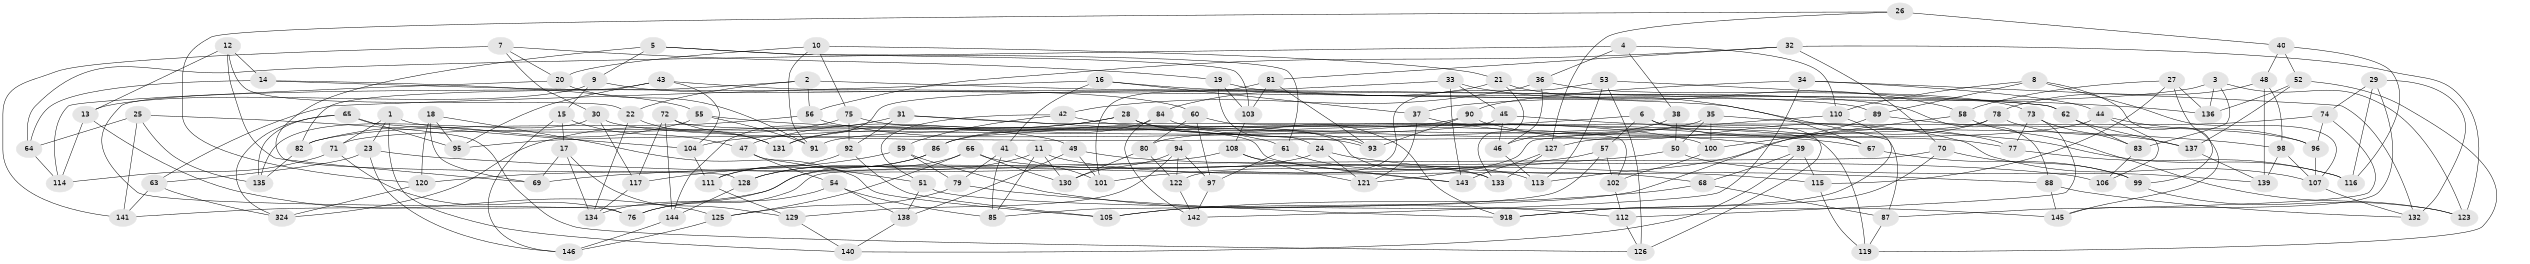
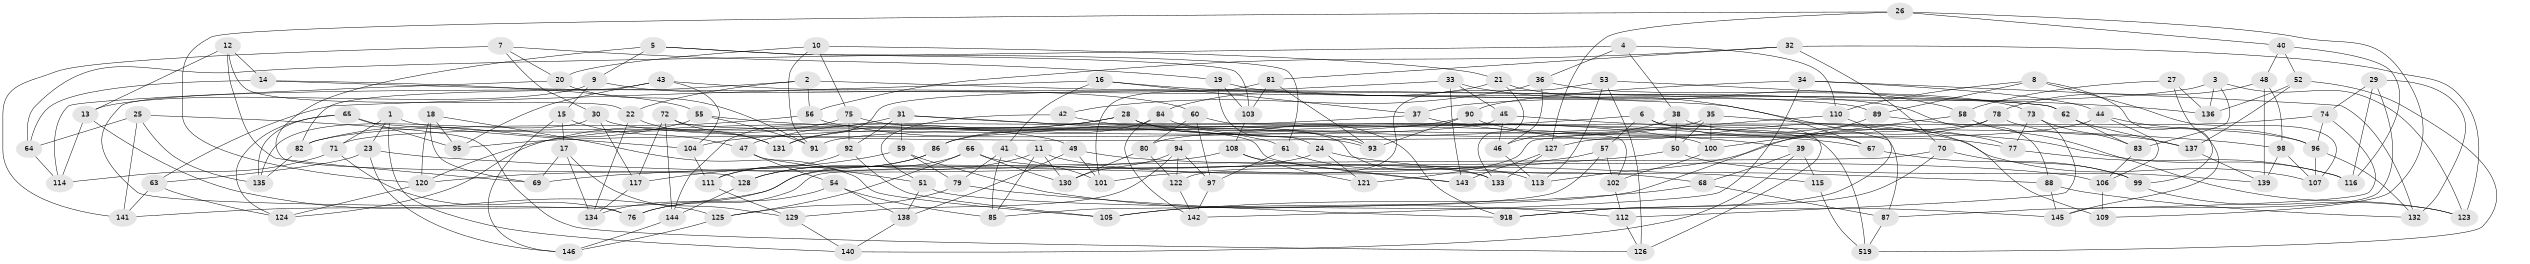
(987, 125) -> (902, 132)
(1405, 158) -> (964, 124)
(1999, 166) -> none
(2375, 206) -> (2371, 176)
(282, 218) -> (282, 218)
none -> (2103, 218)
(1865, 252) -> (1865, 252)
